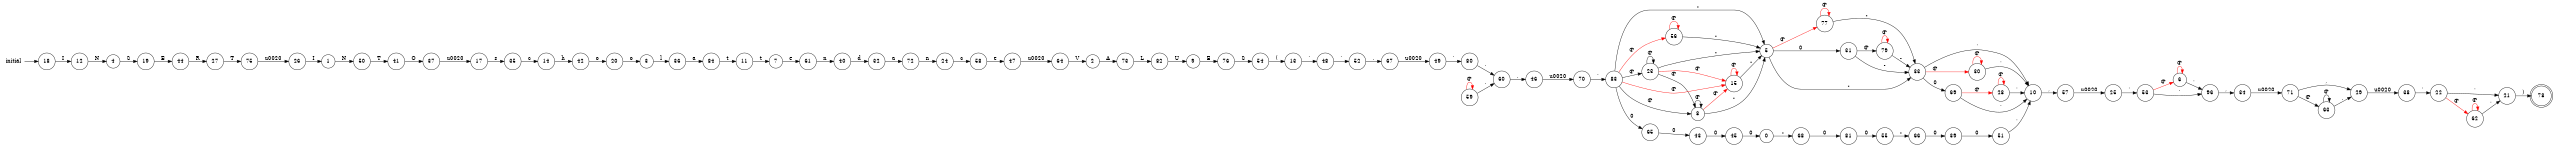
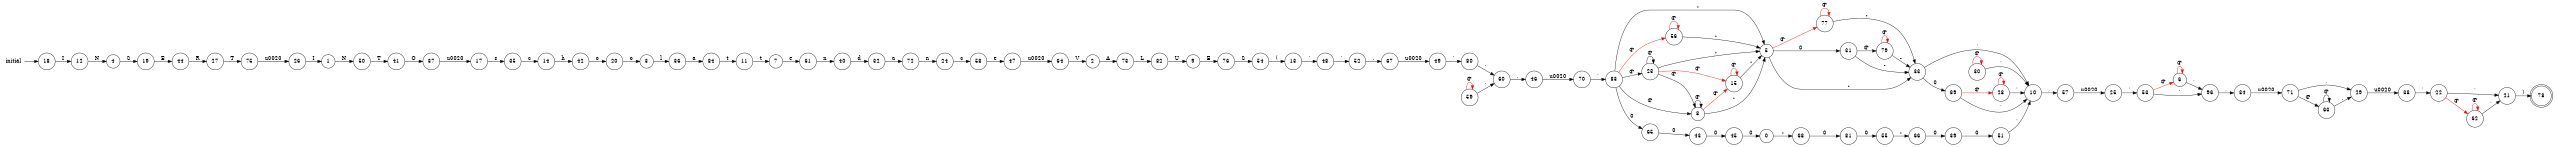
(1945, 72) -> none
(1672, 93) -> none
